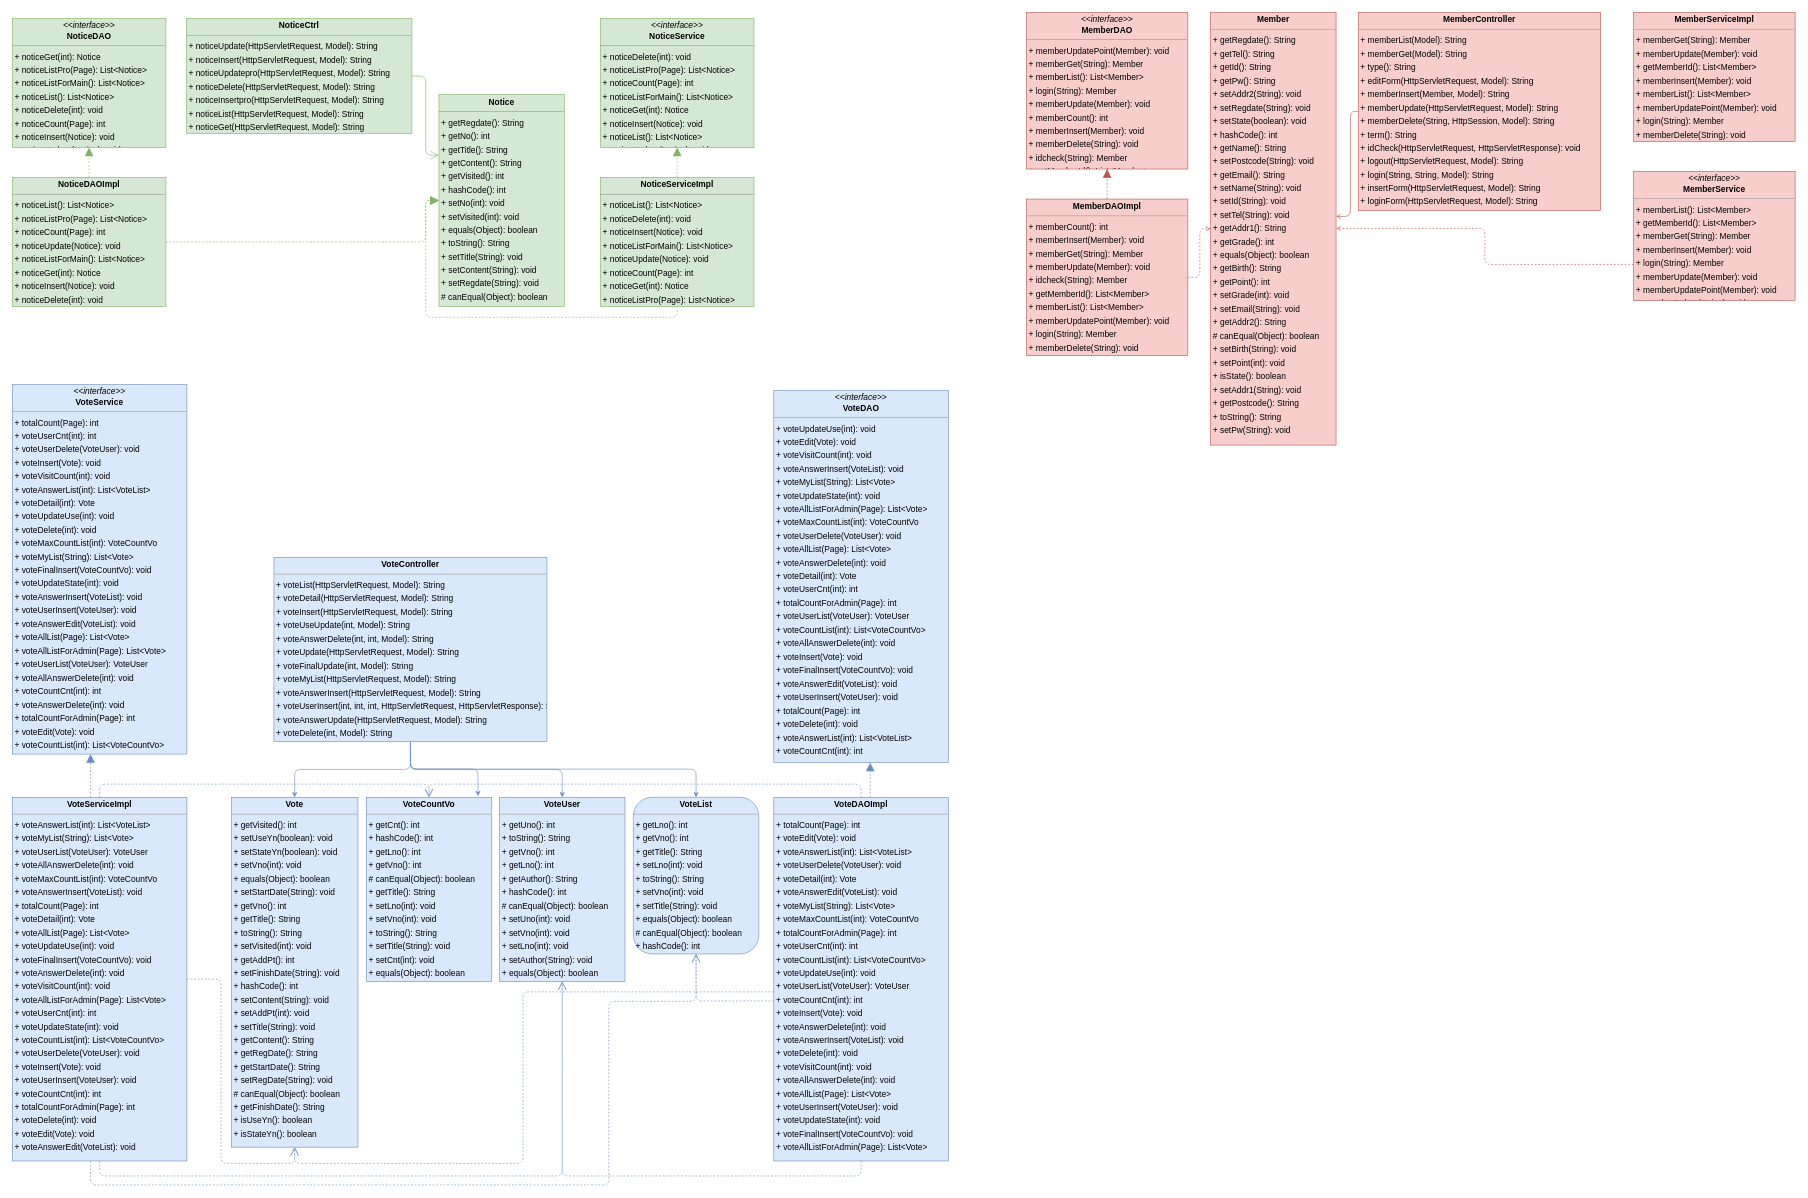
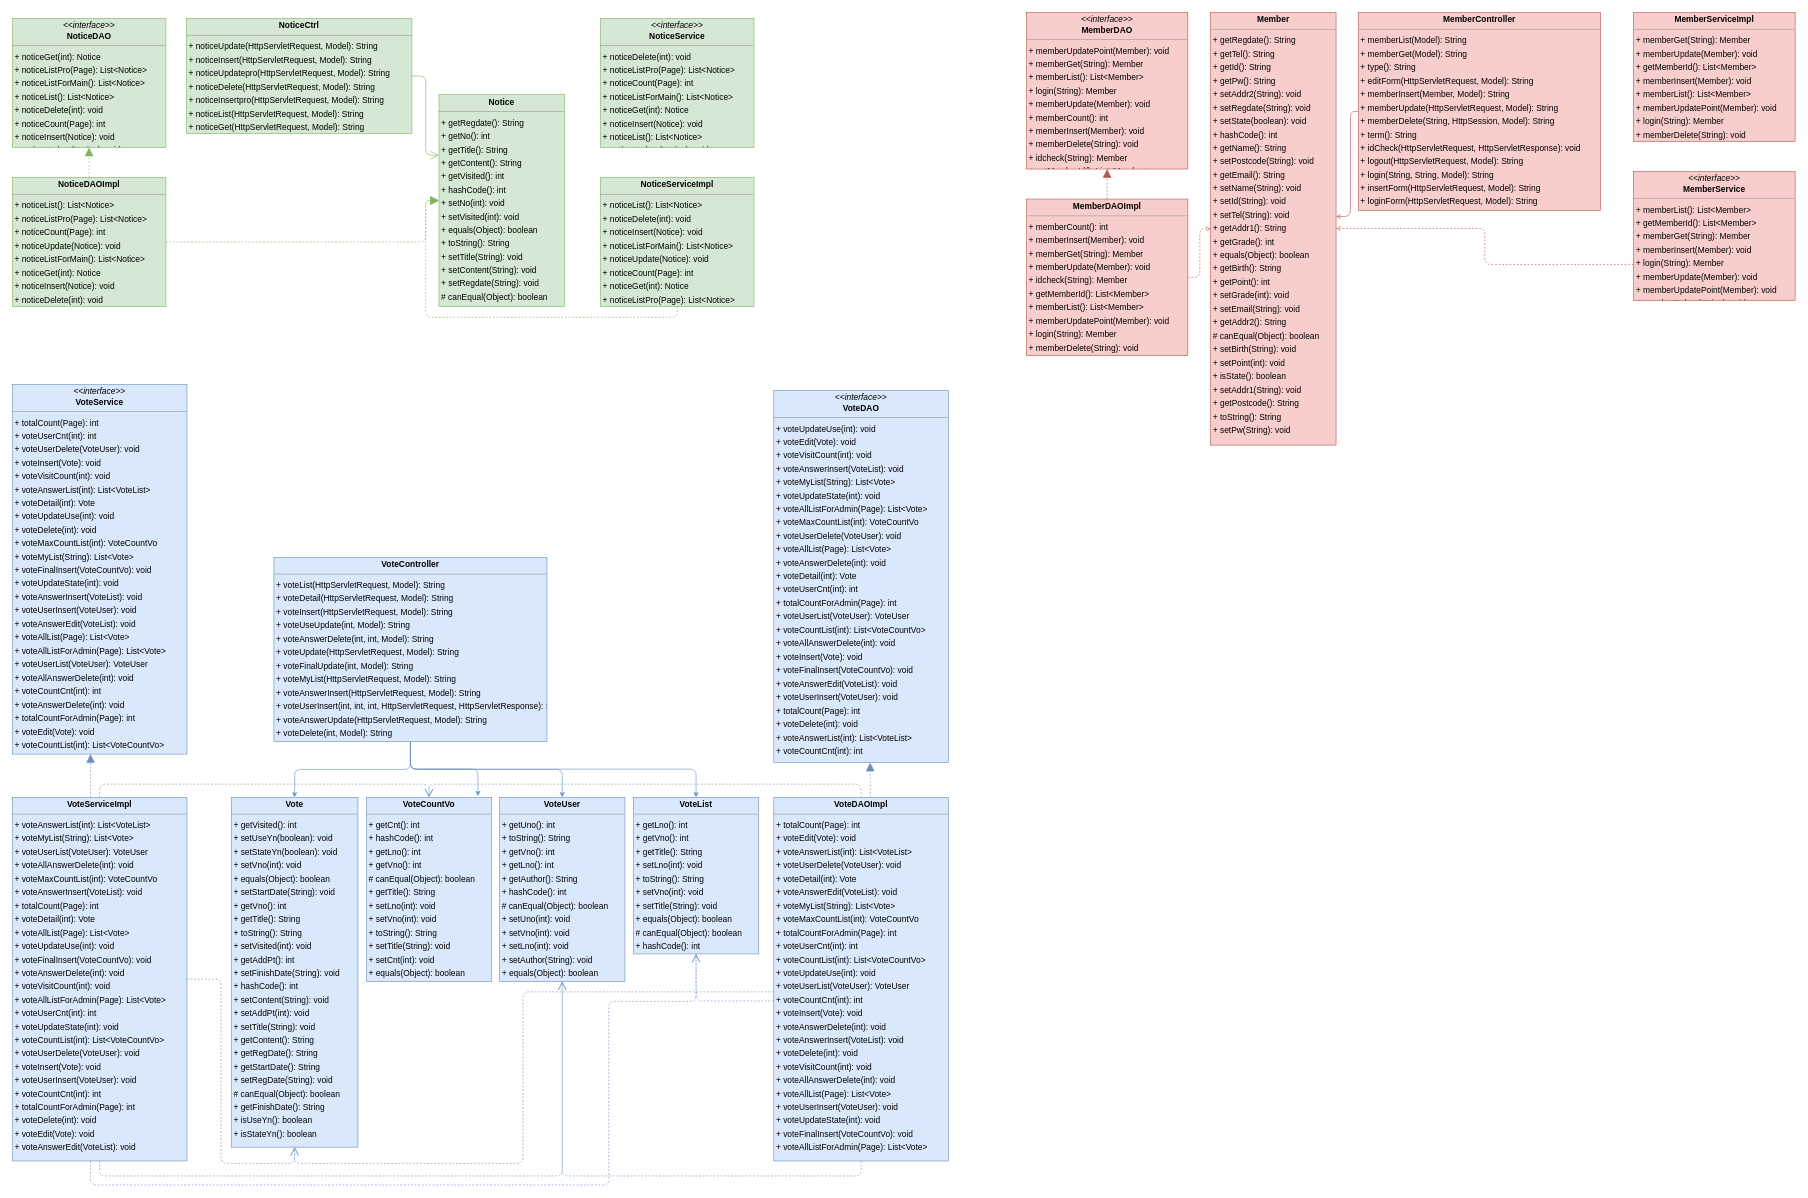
(677, 157) -> none
(696, 875) -> (696, 875)
